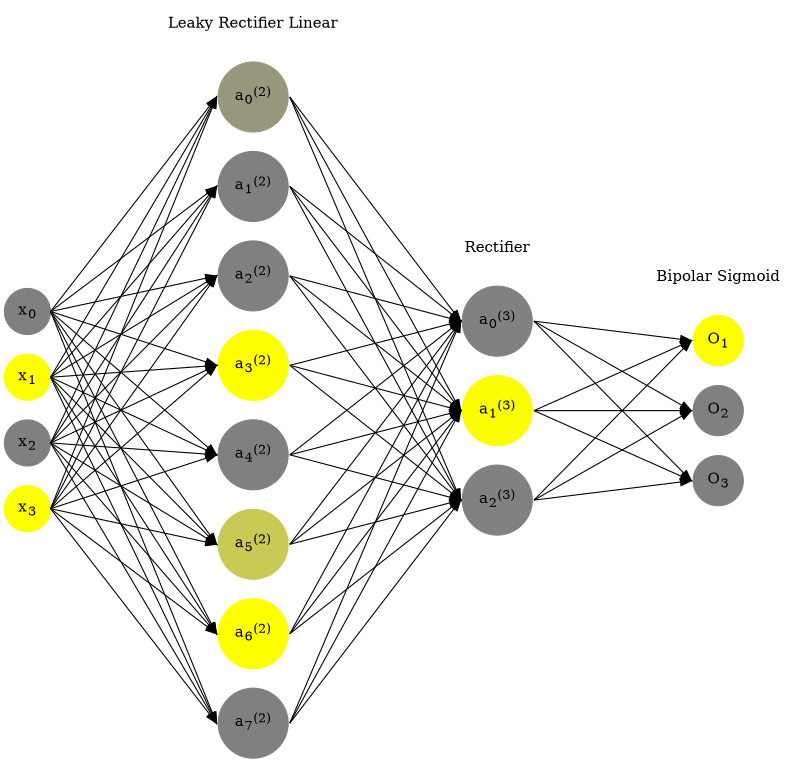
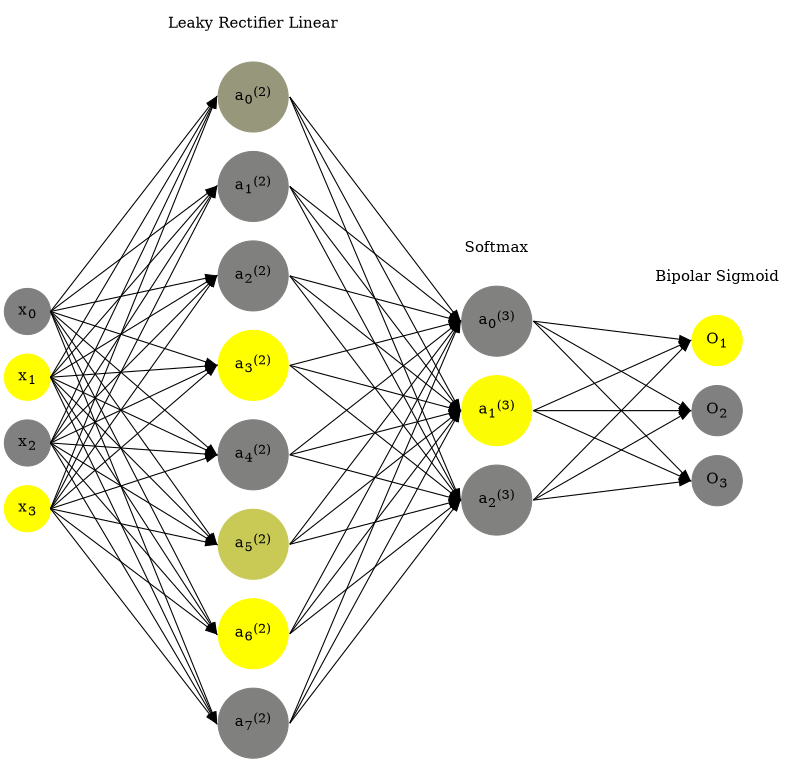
(497, 248) -> (497, 248)
